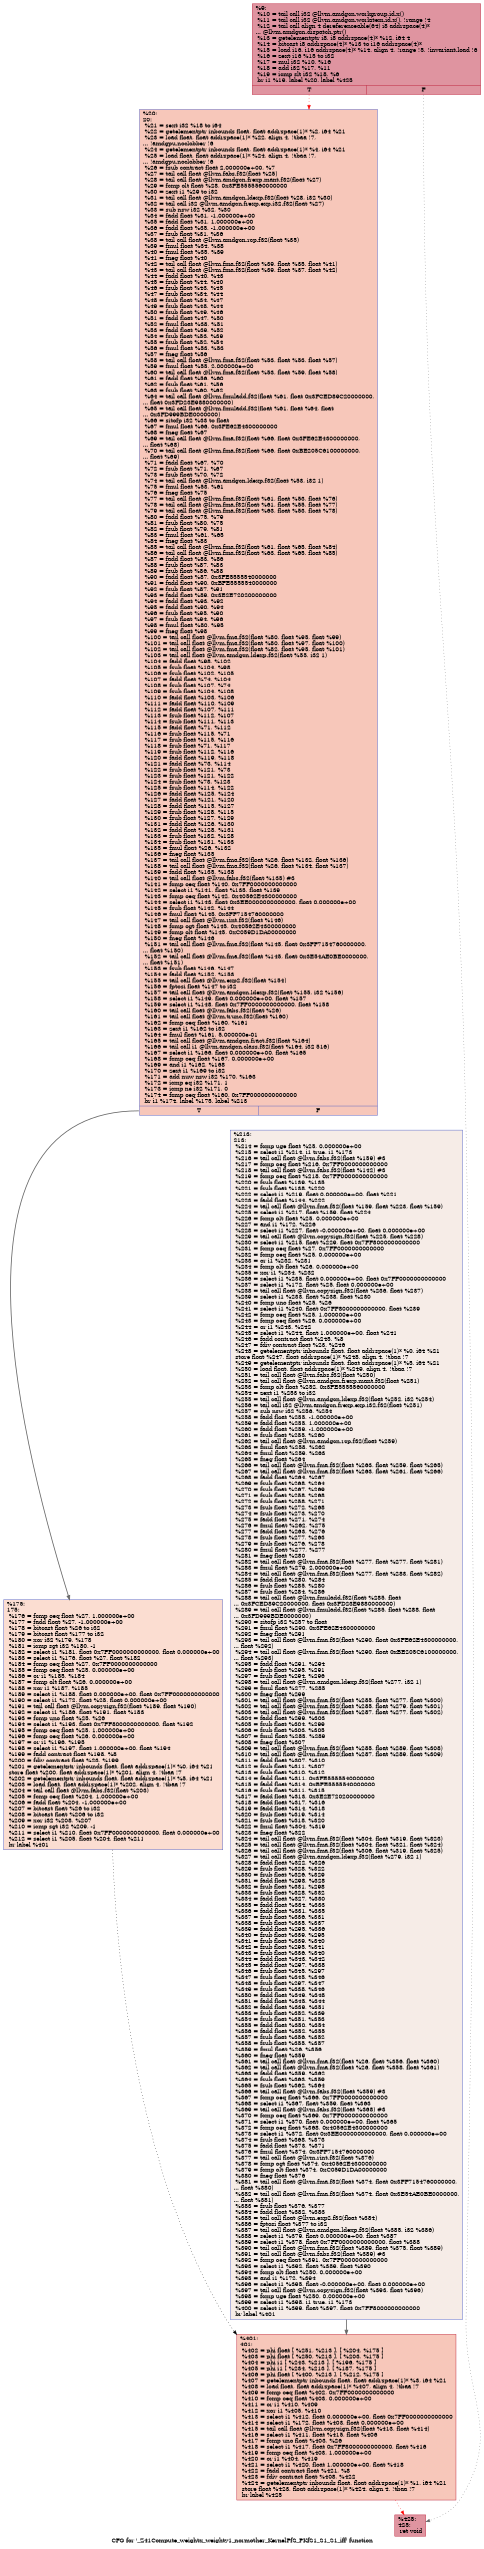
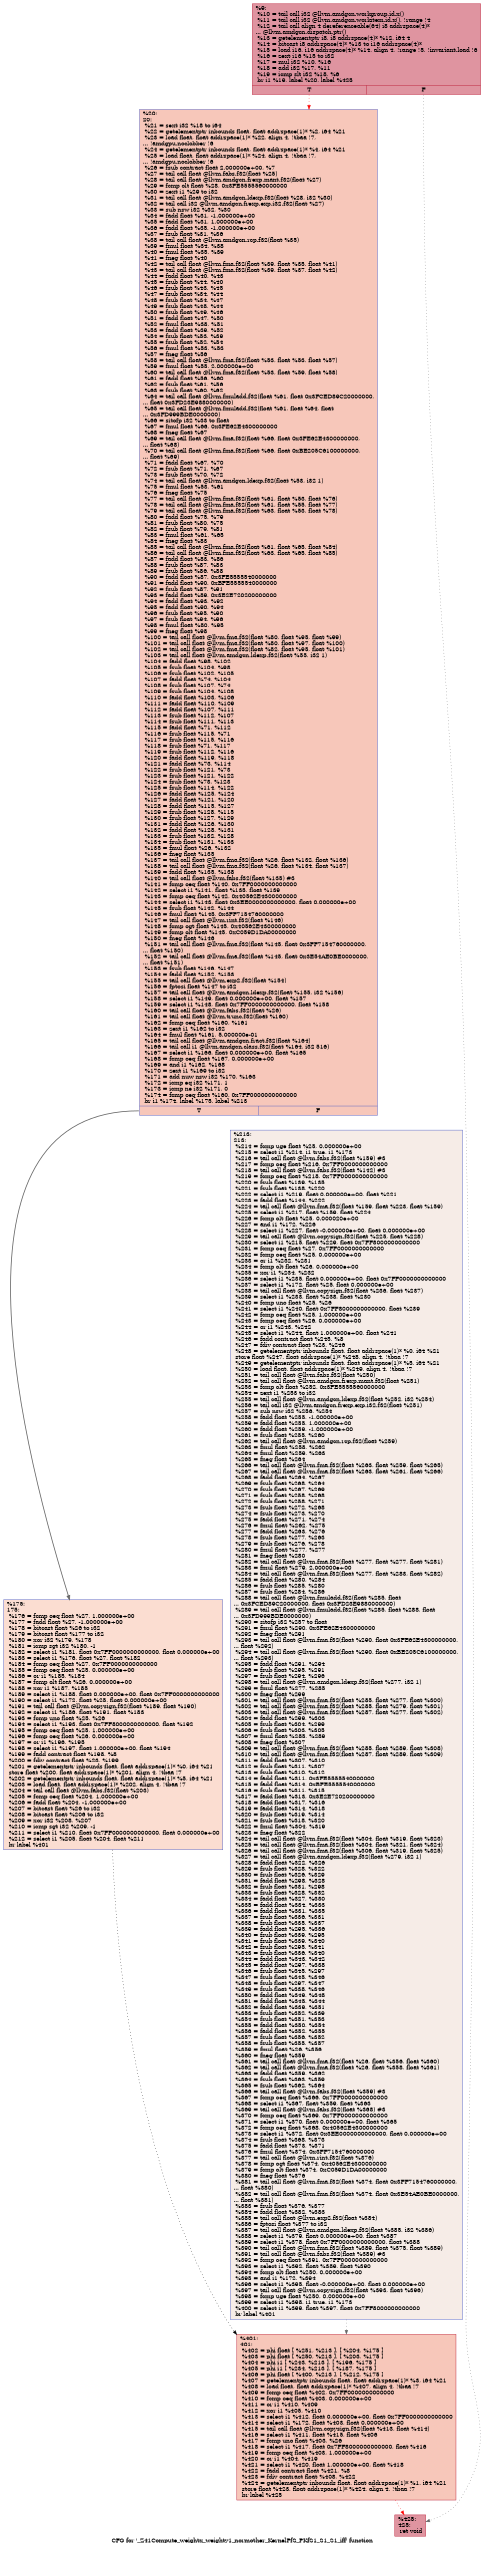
(296, 1219) -> (296, 1219)
(346, 2325) -> (346, 2325)
